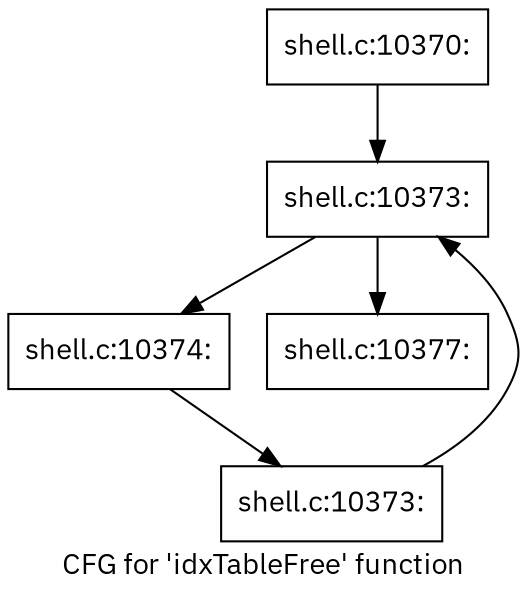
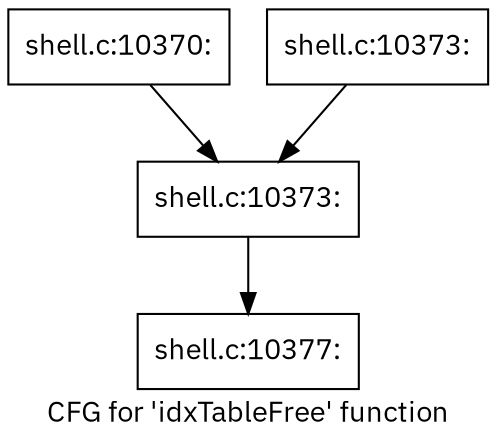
(119, 352) -> none
